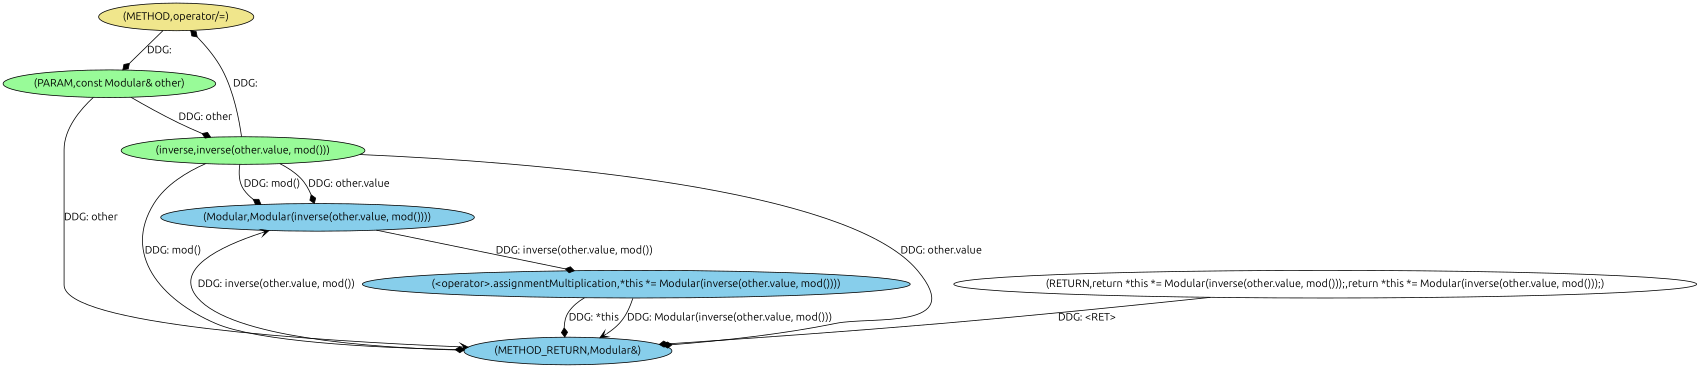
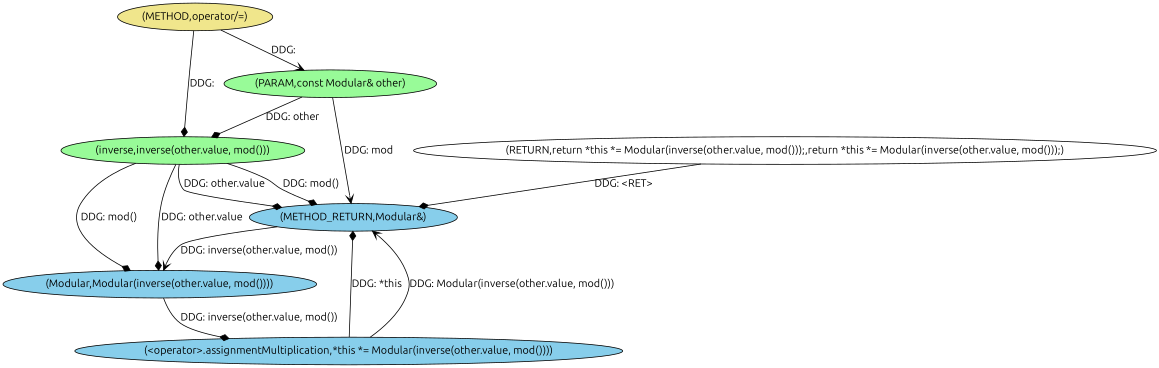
(146, 47) -> (259, 48)
(228, 83) -> (189, 79)
(91, 217) -> (369, 151)
